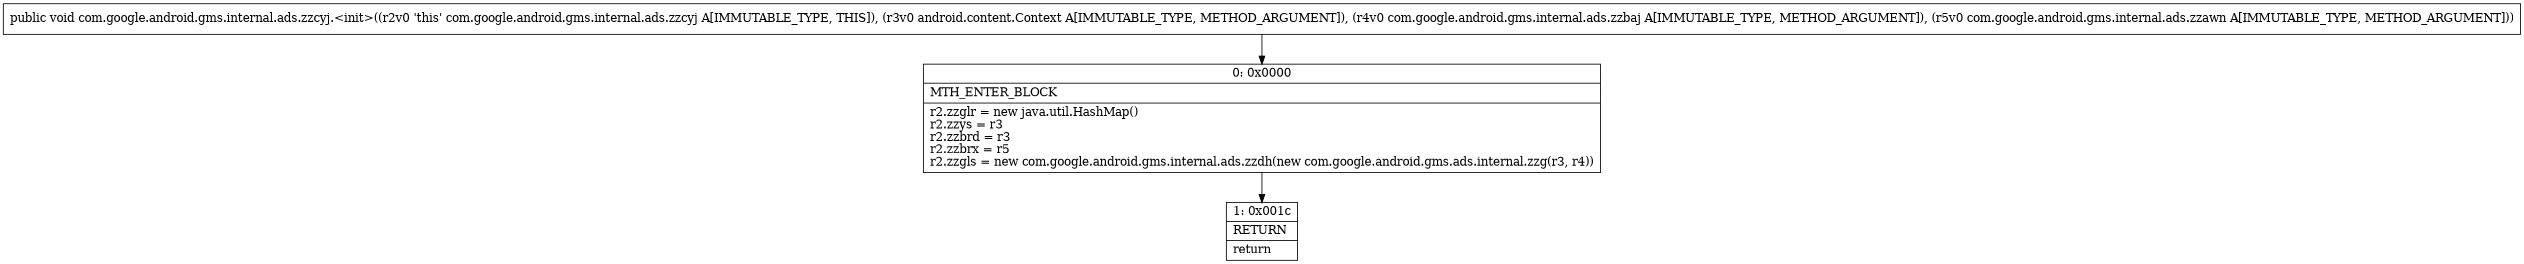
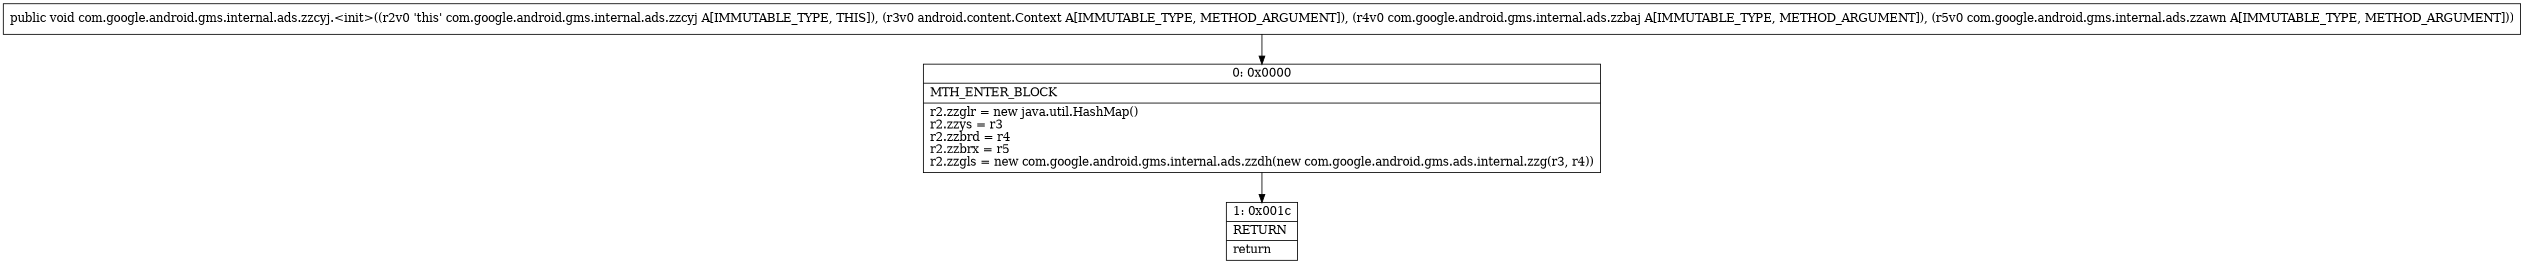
(970, 137) -> (970, 137)
